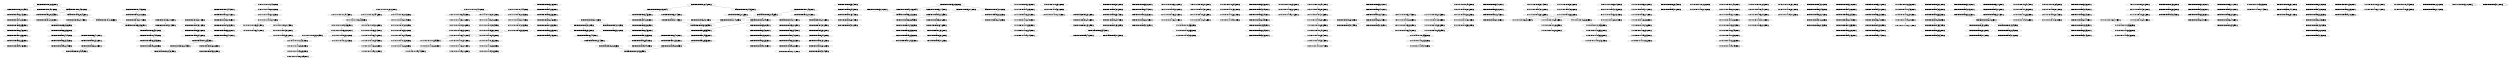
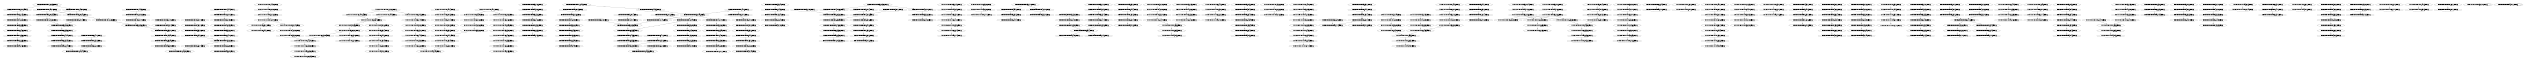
(460, 41) -> none
(595, 41) -> none
